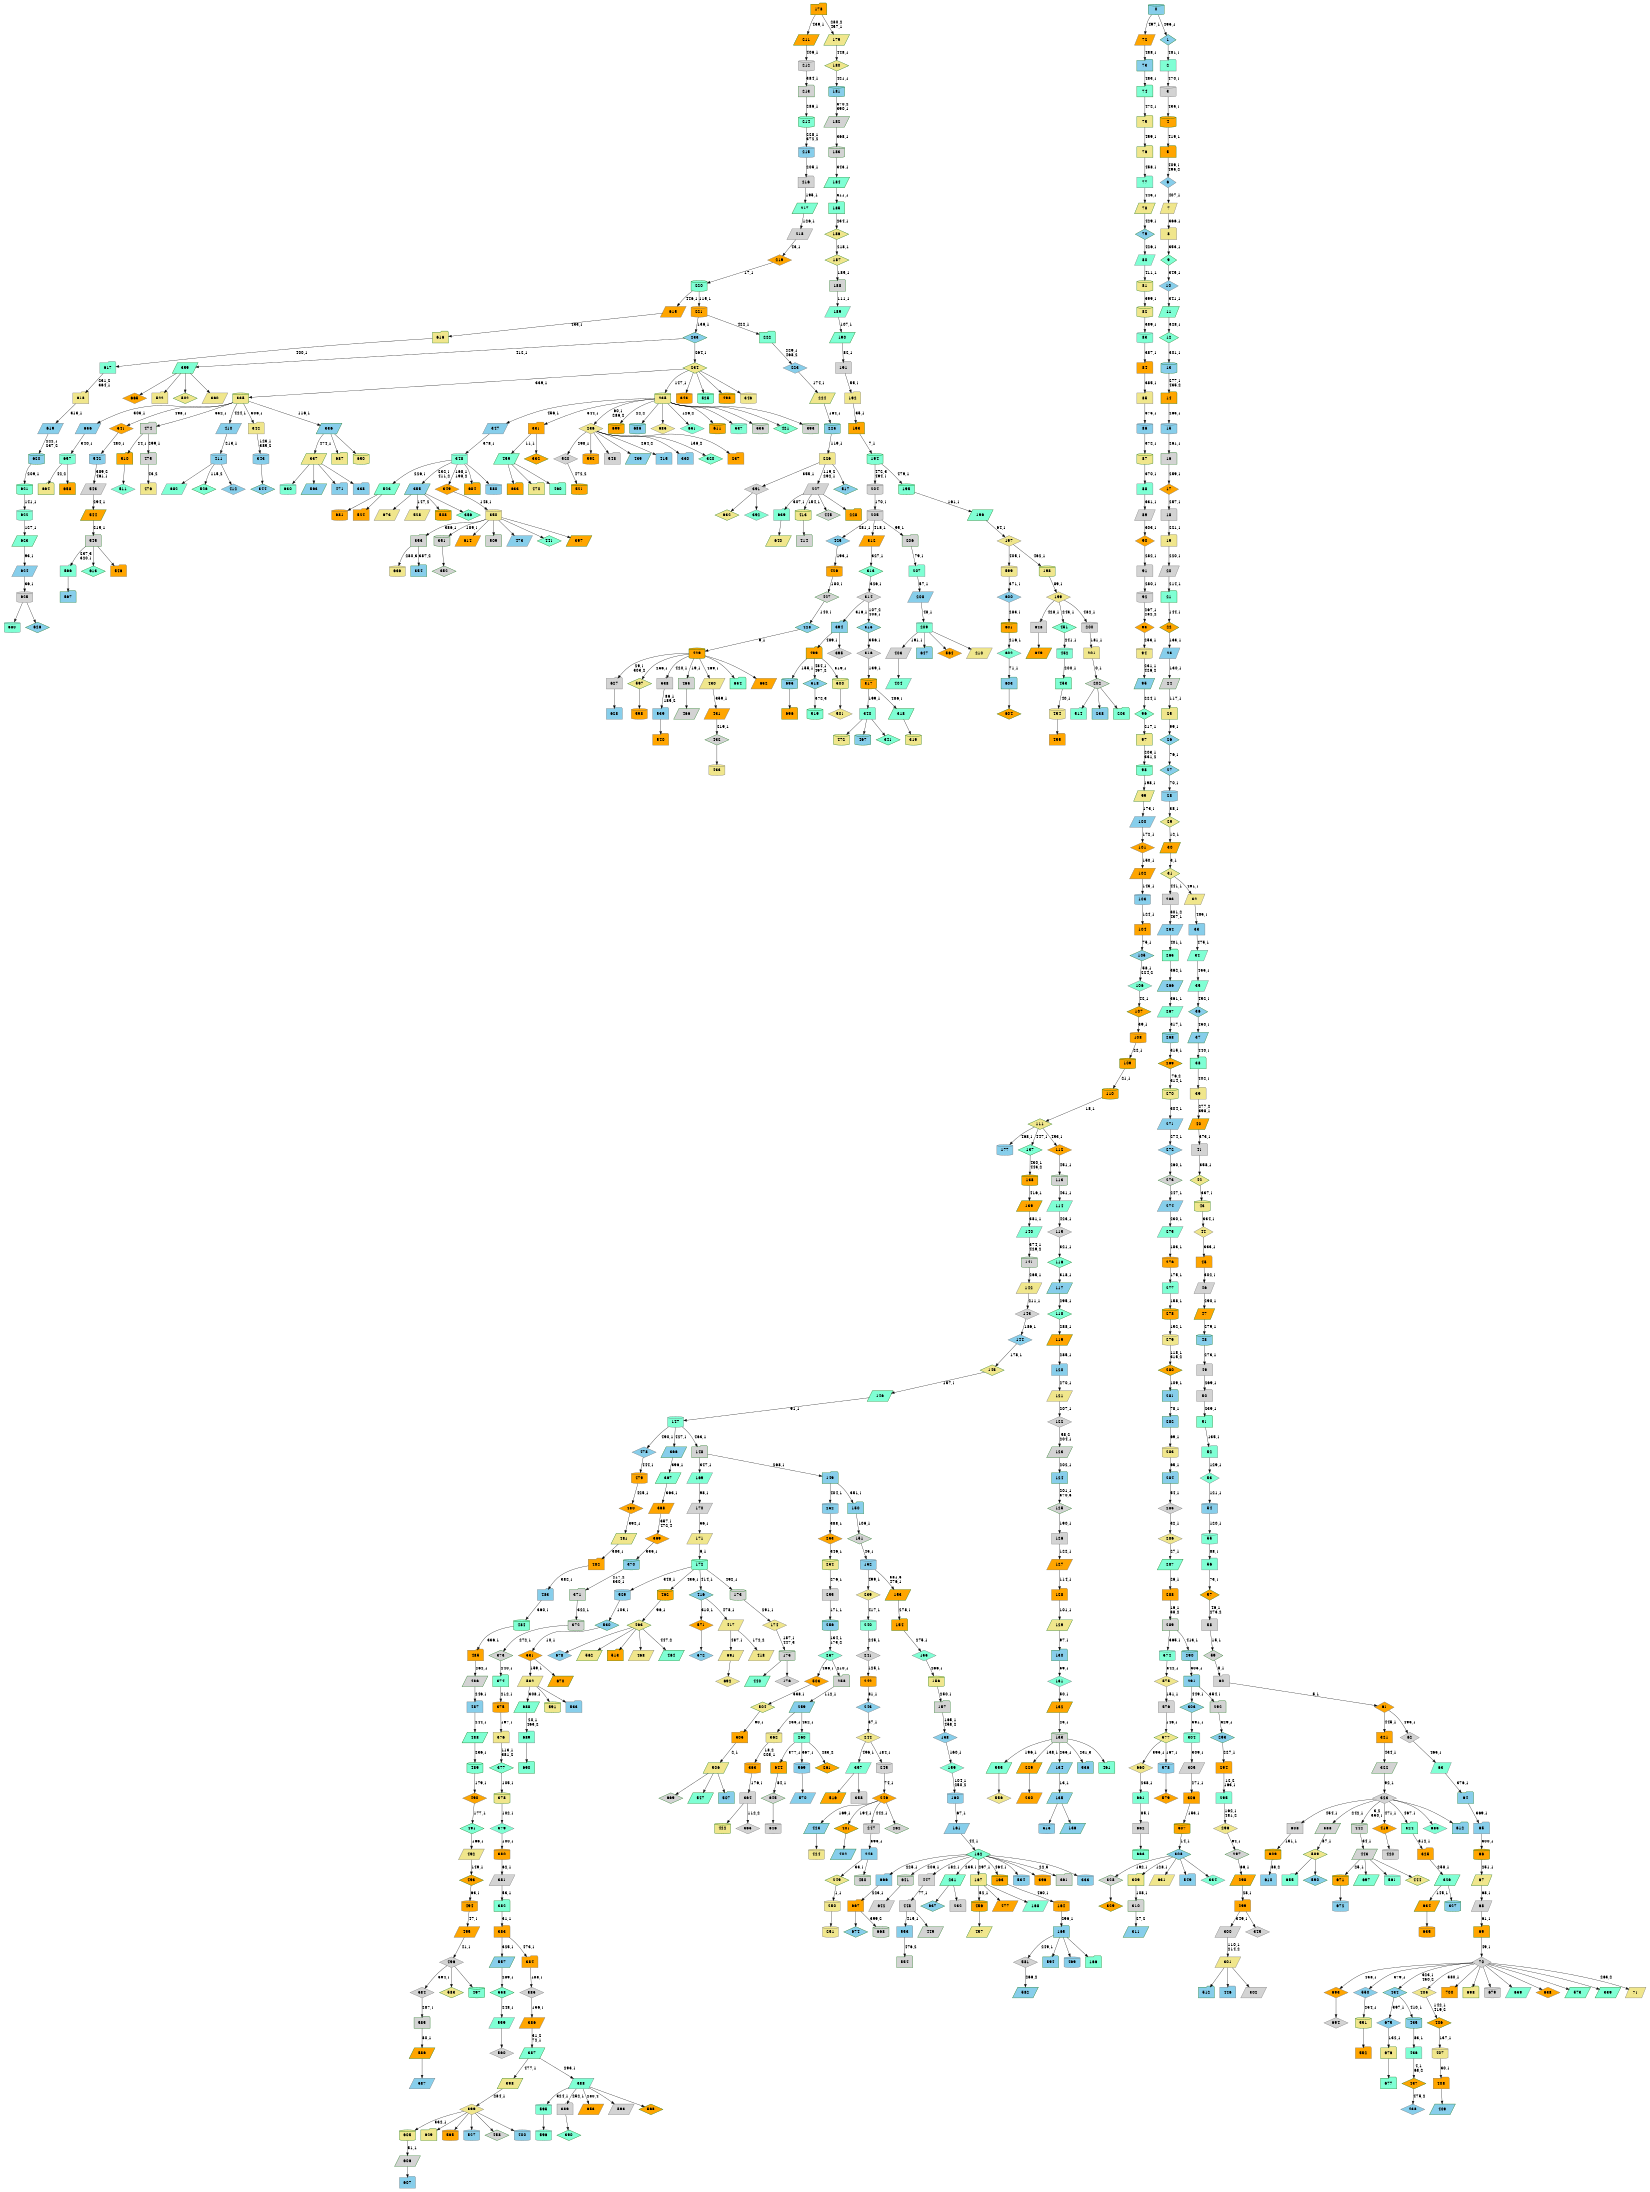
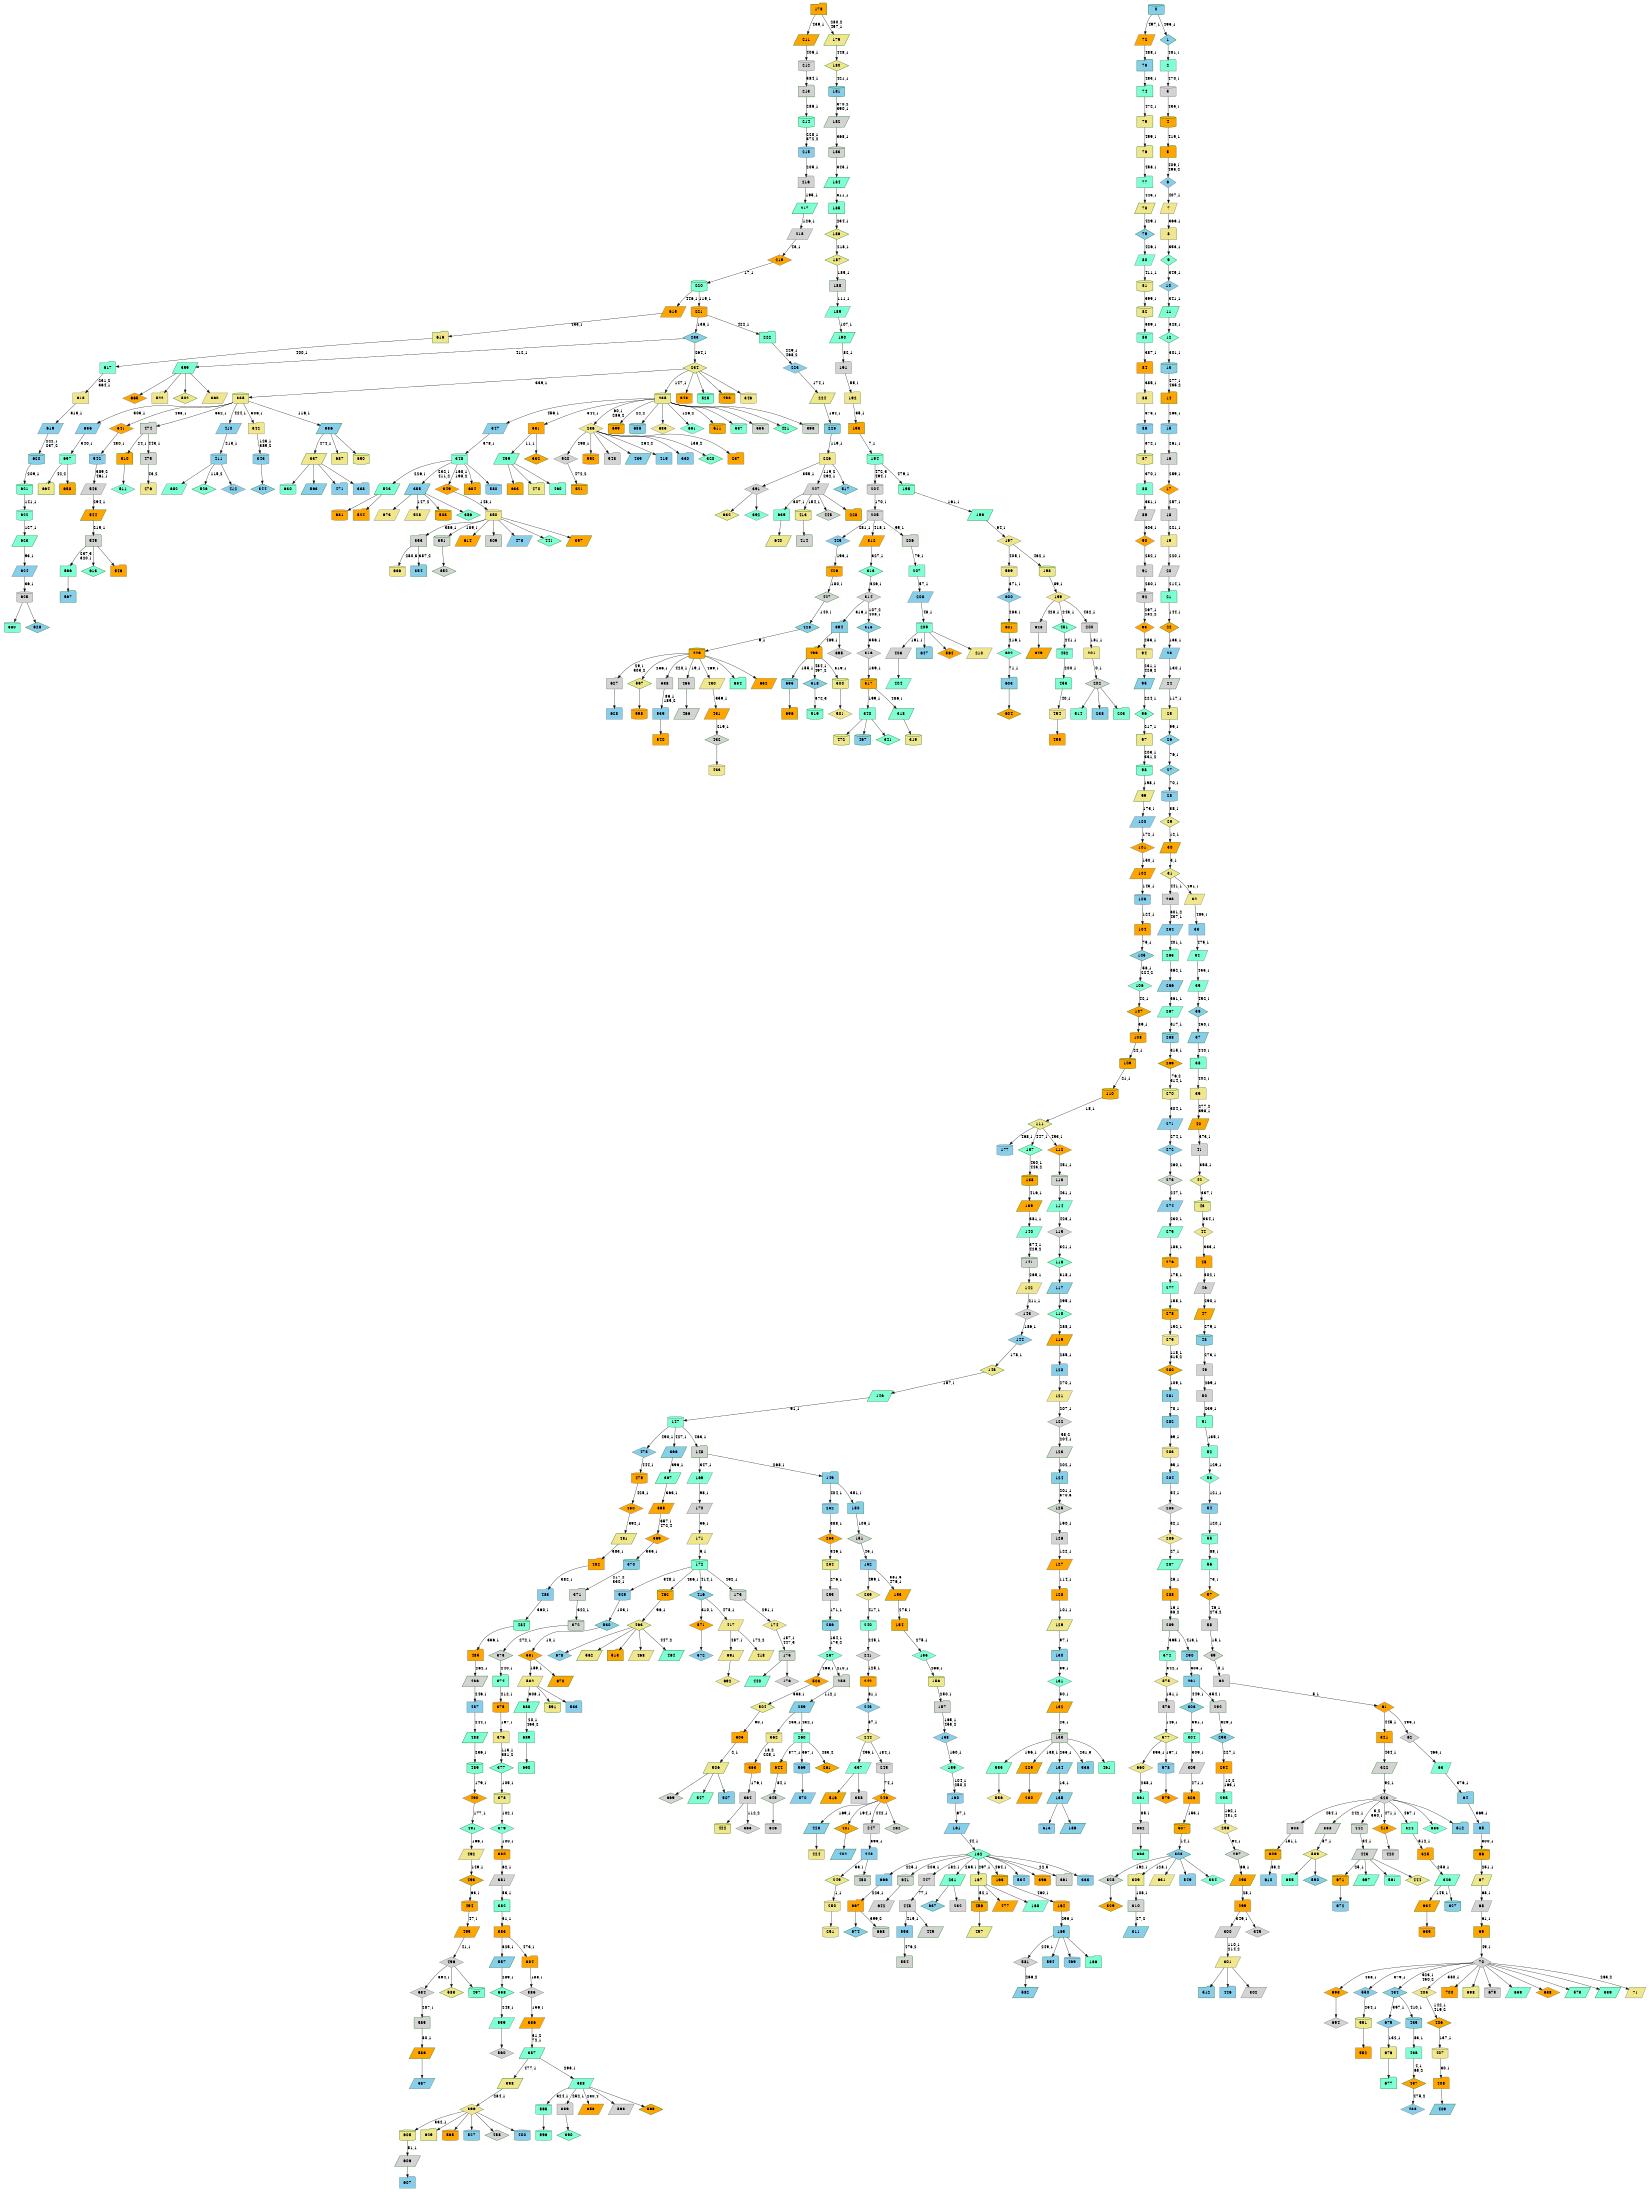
(154, 444) -> (154, 444)
